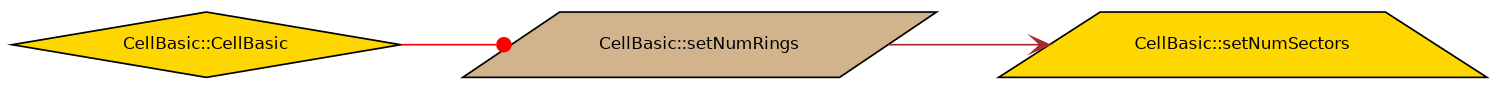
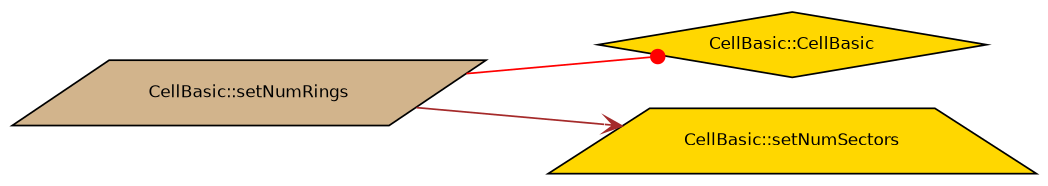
(449, 45) -> (559, 65)
